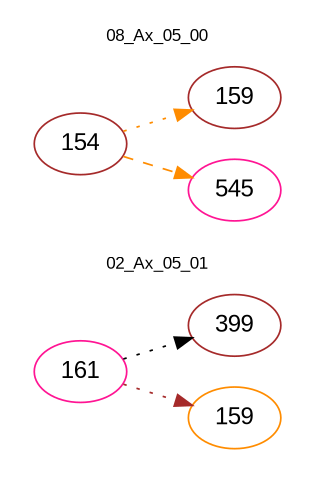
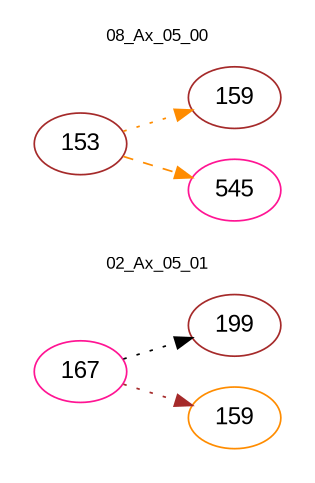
(80, 144) -> (80, 144)
(235, 325) -> (235, 325)
(80, 372) -> (80, 372)
